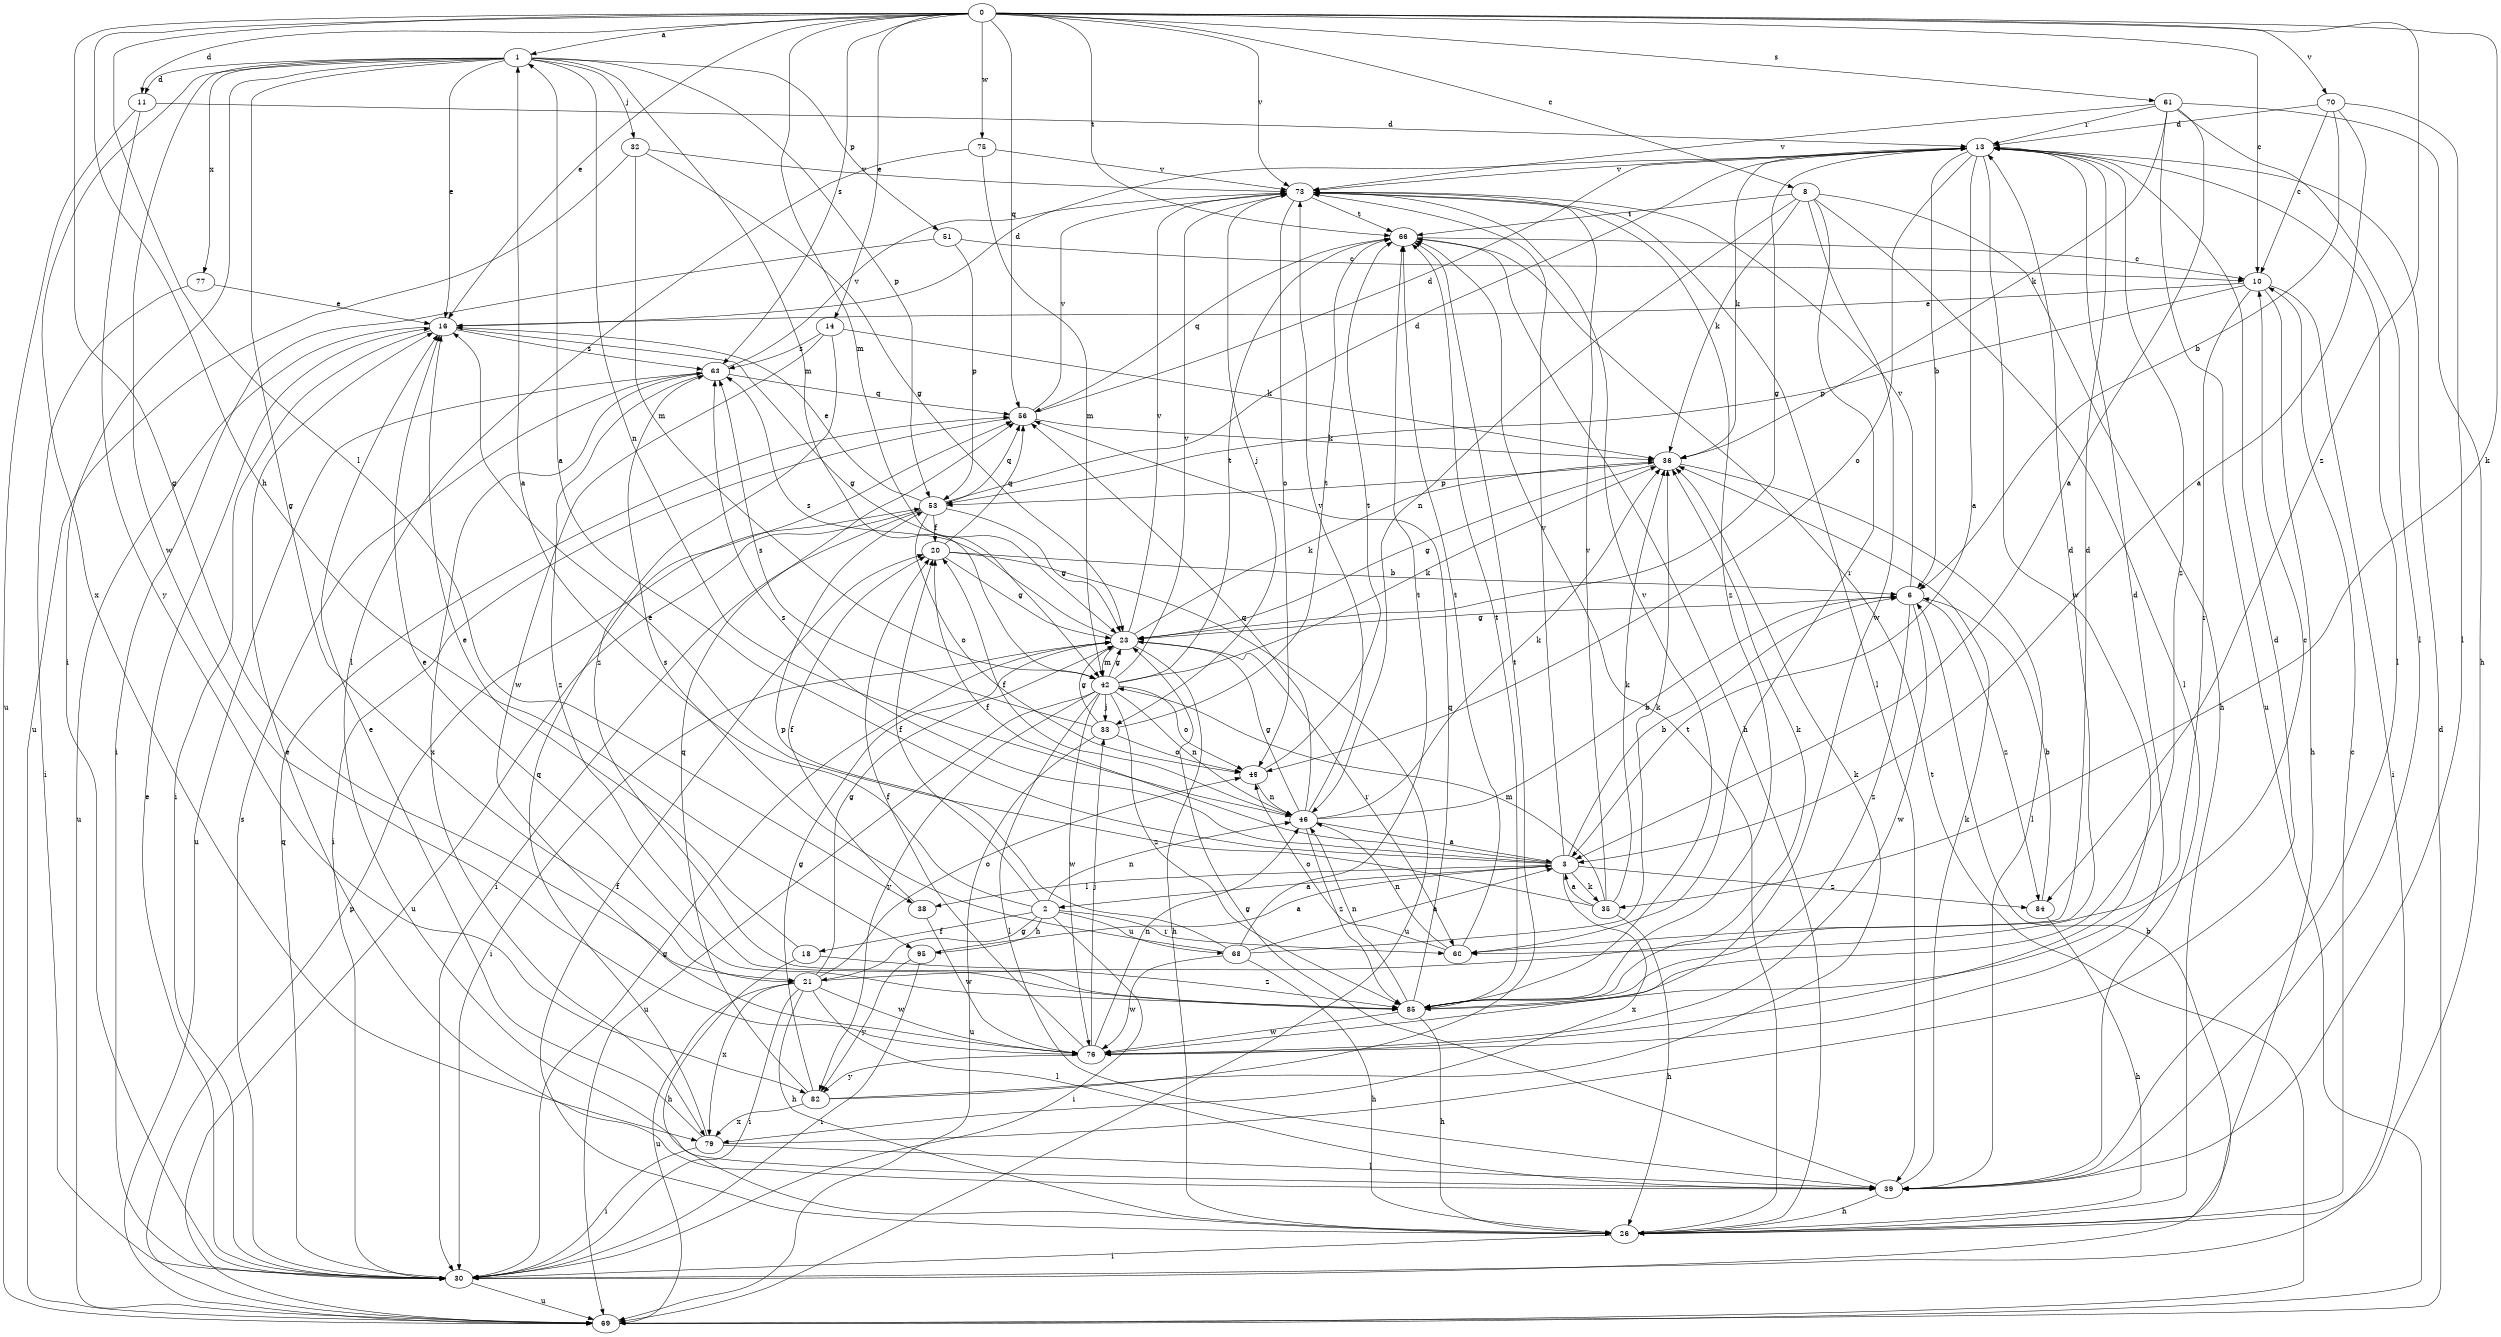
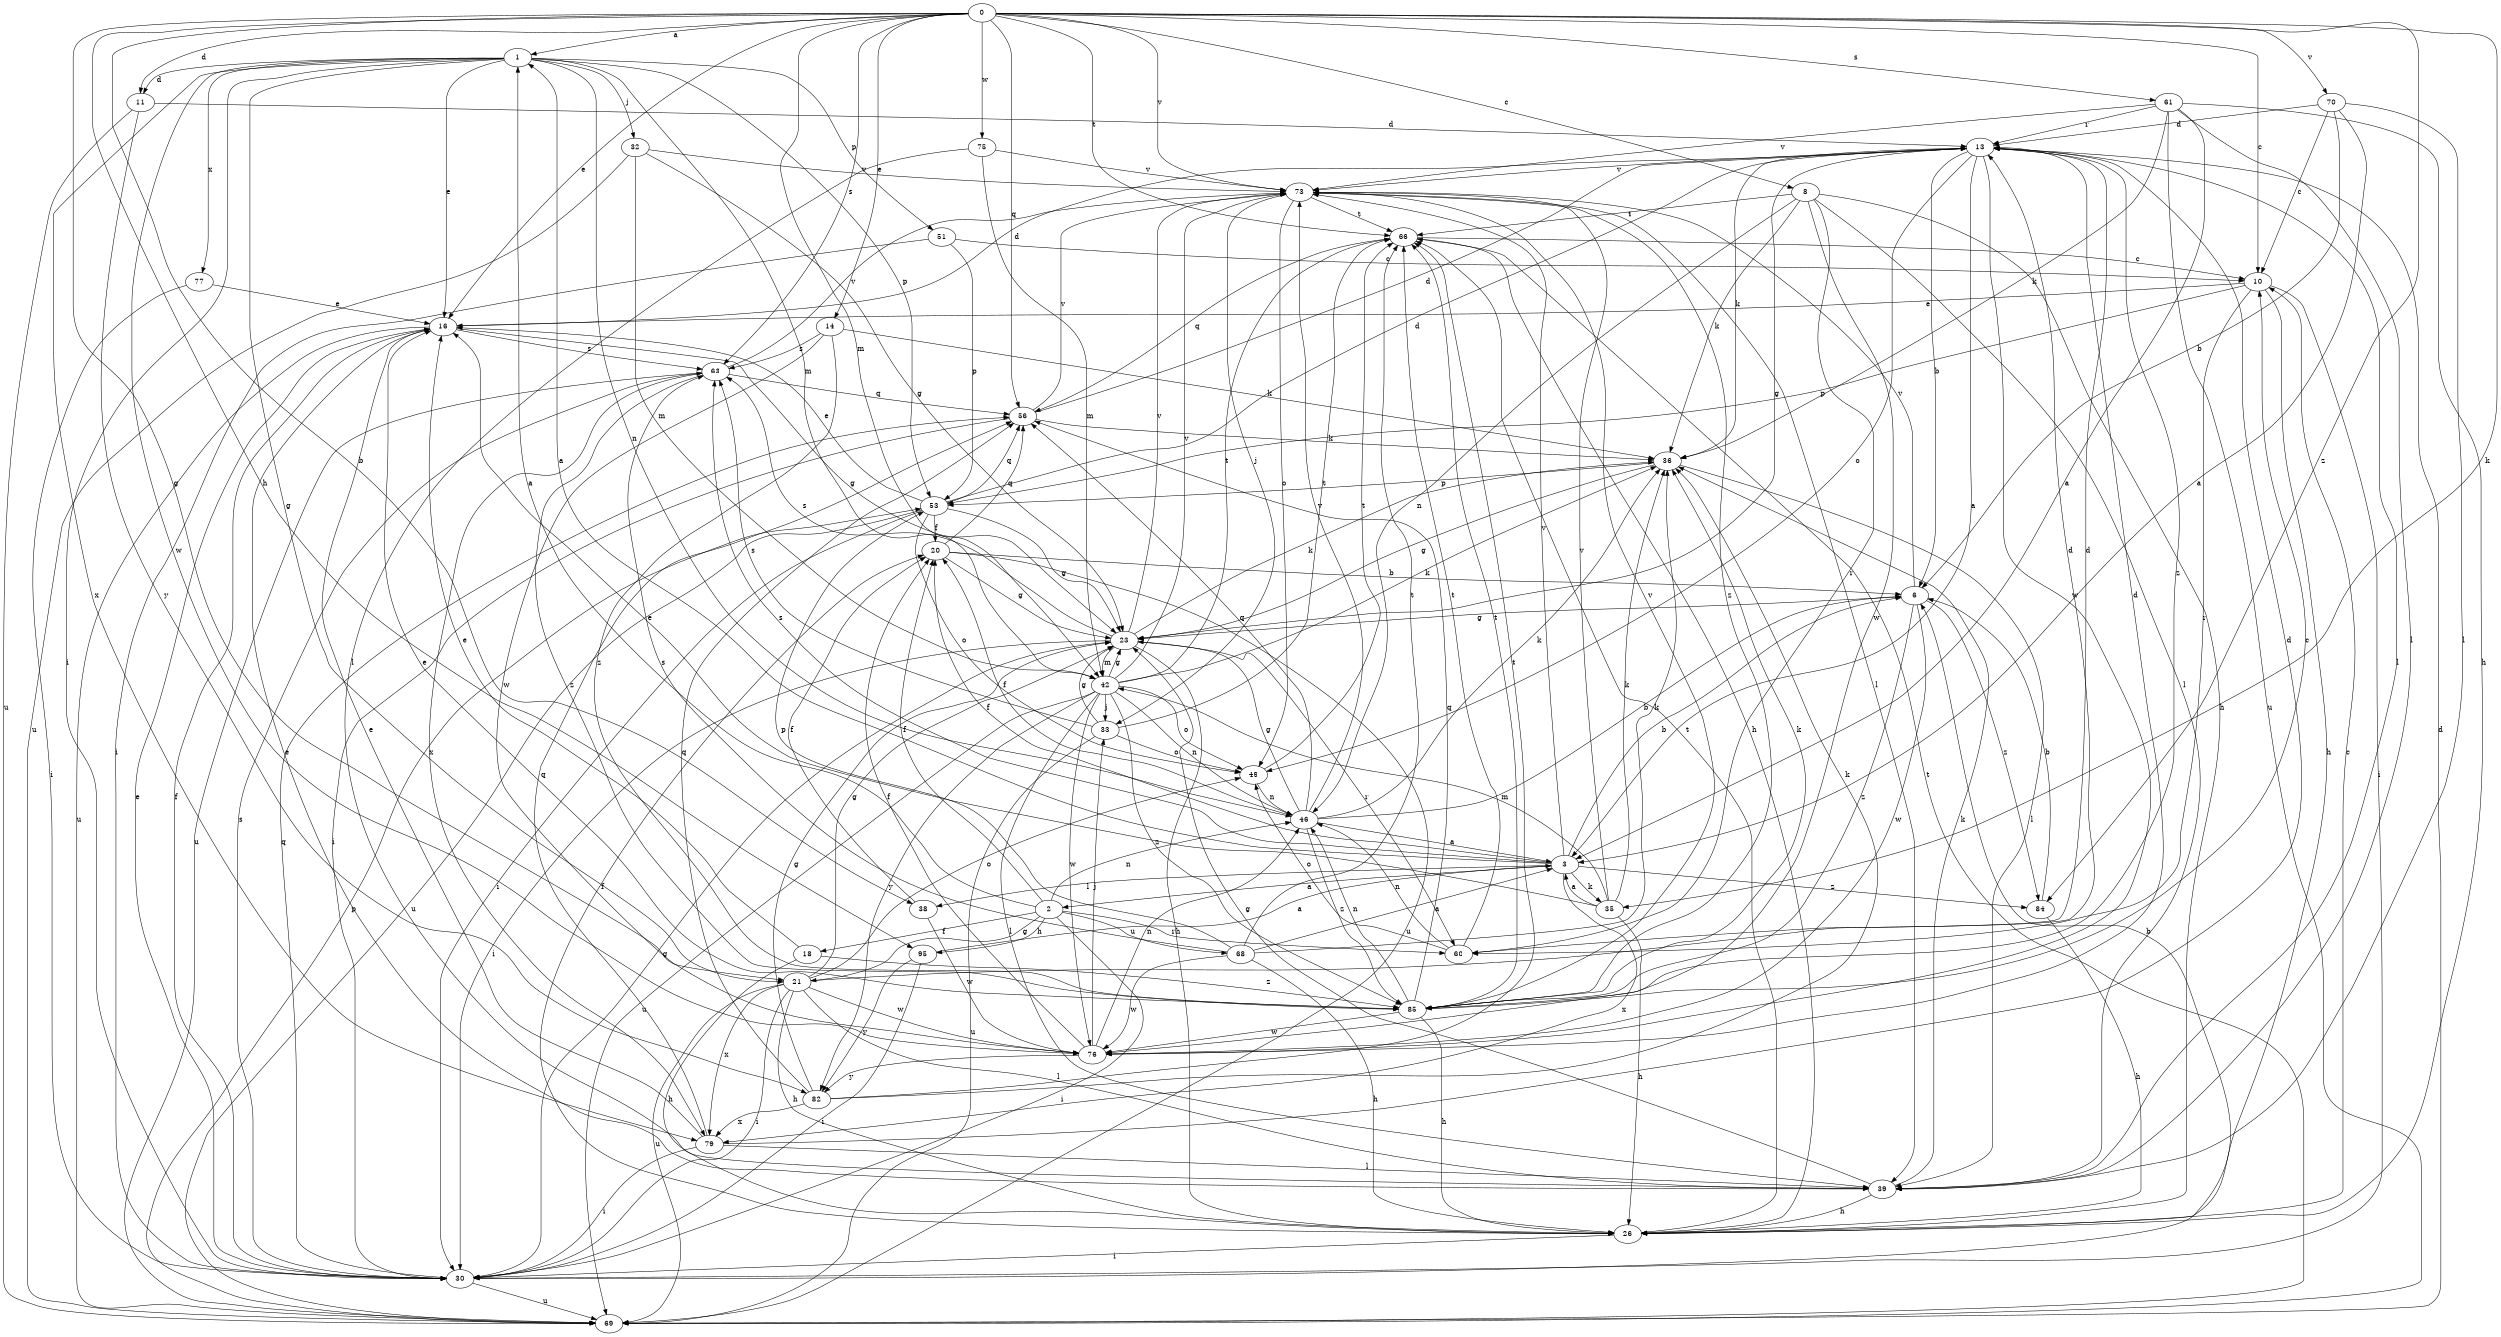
(359, 461) -> (361, 461)
(176, 797) -> (176, 797)
